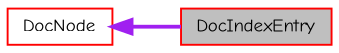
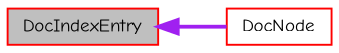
(156, 27) -> (202, 27)
